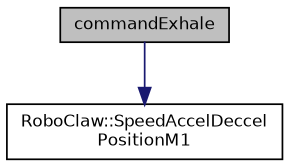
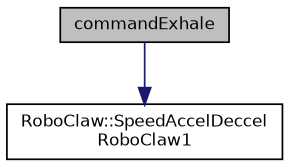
(145, 132) -> (145, 132)
